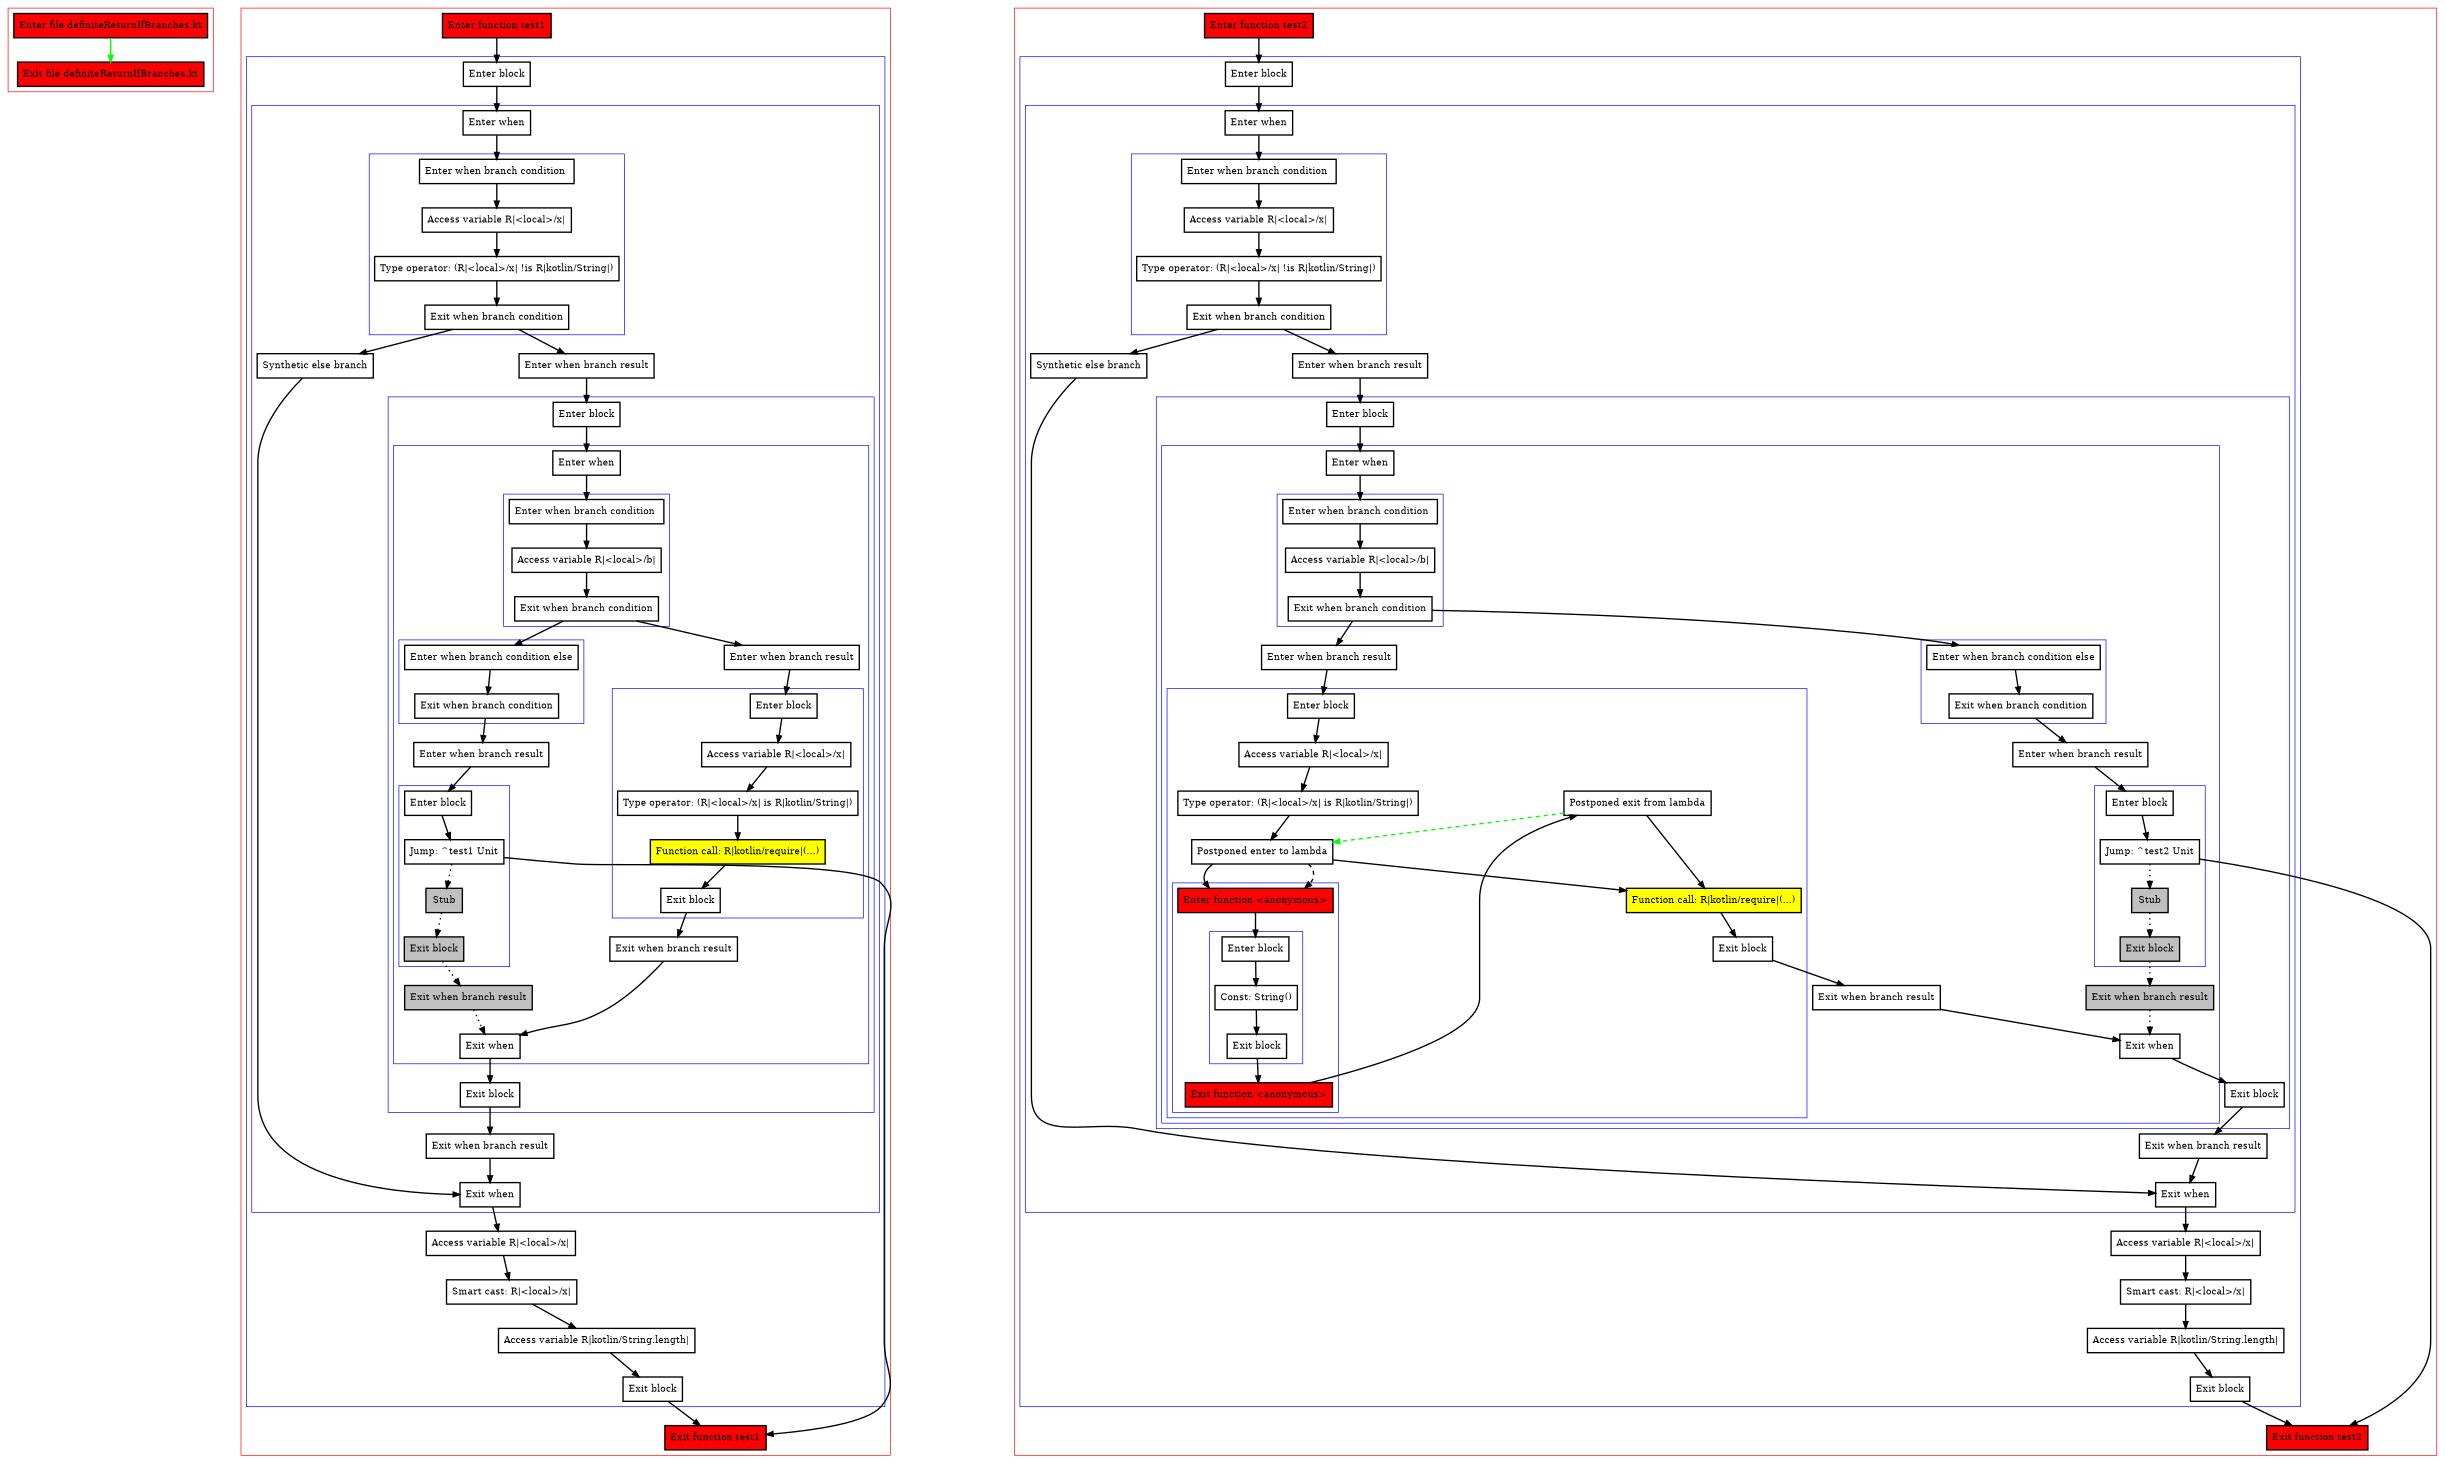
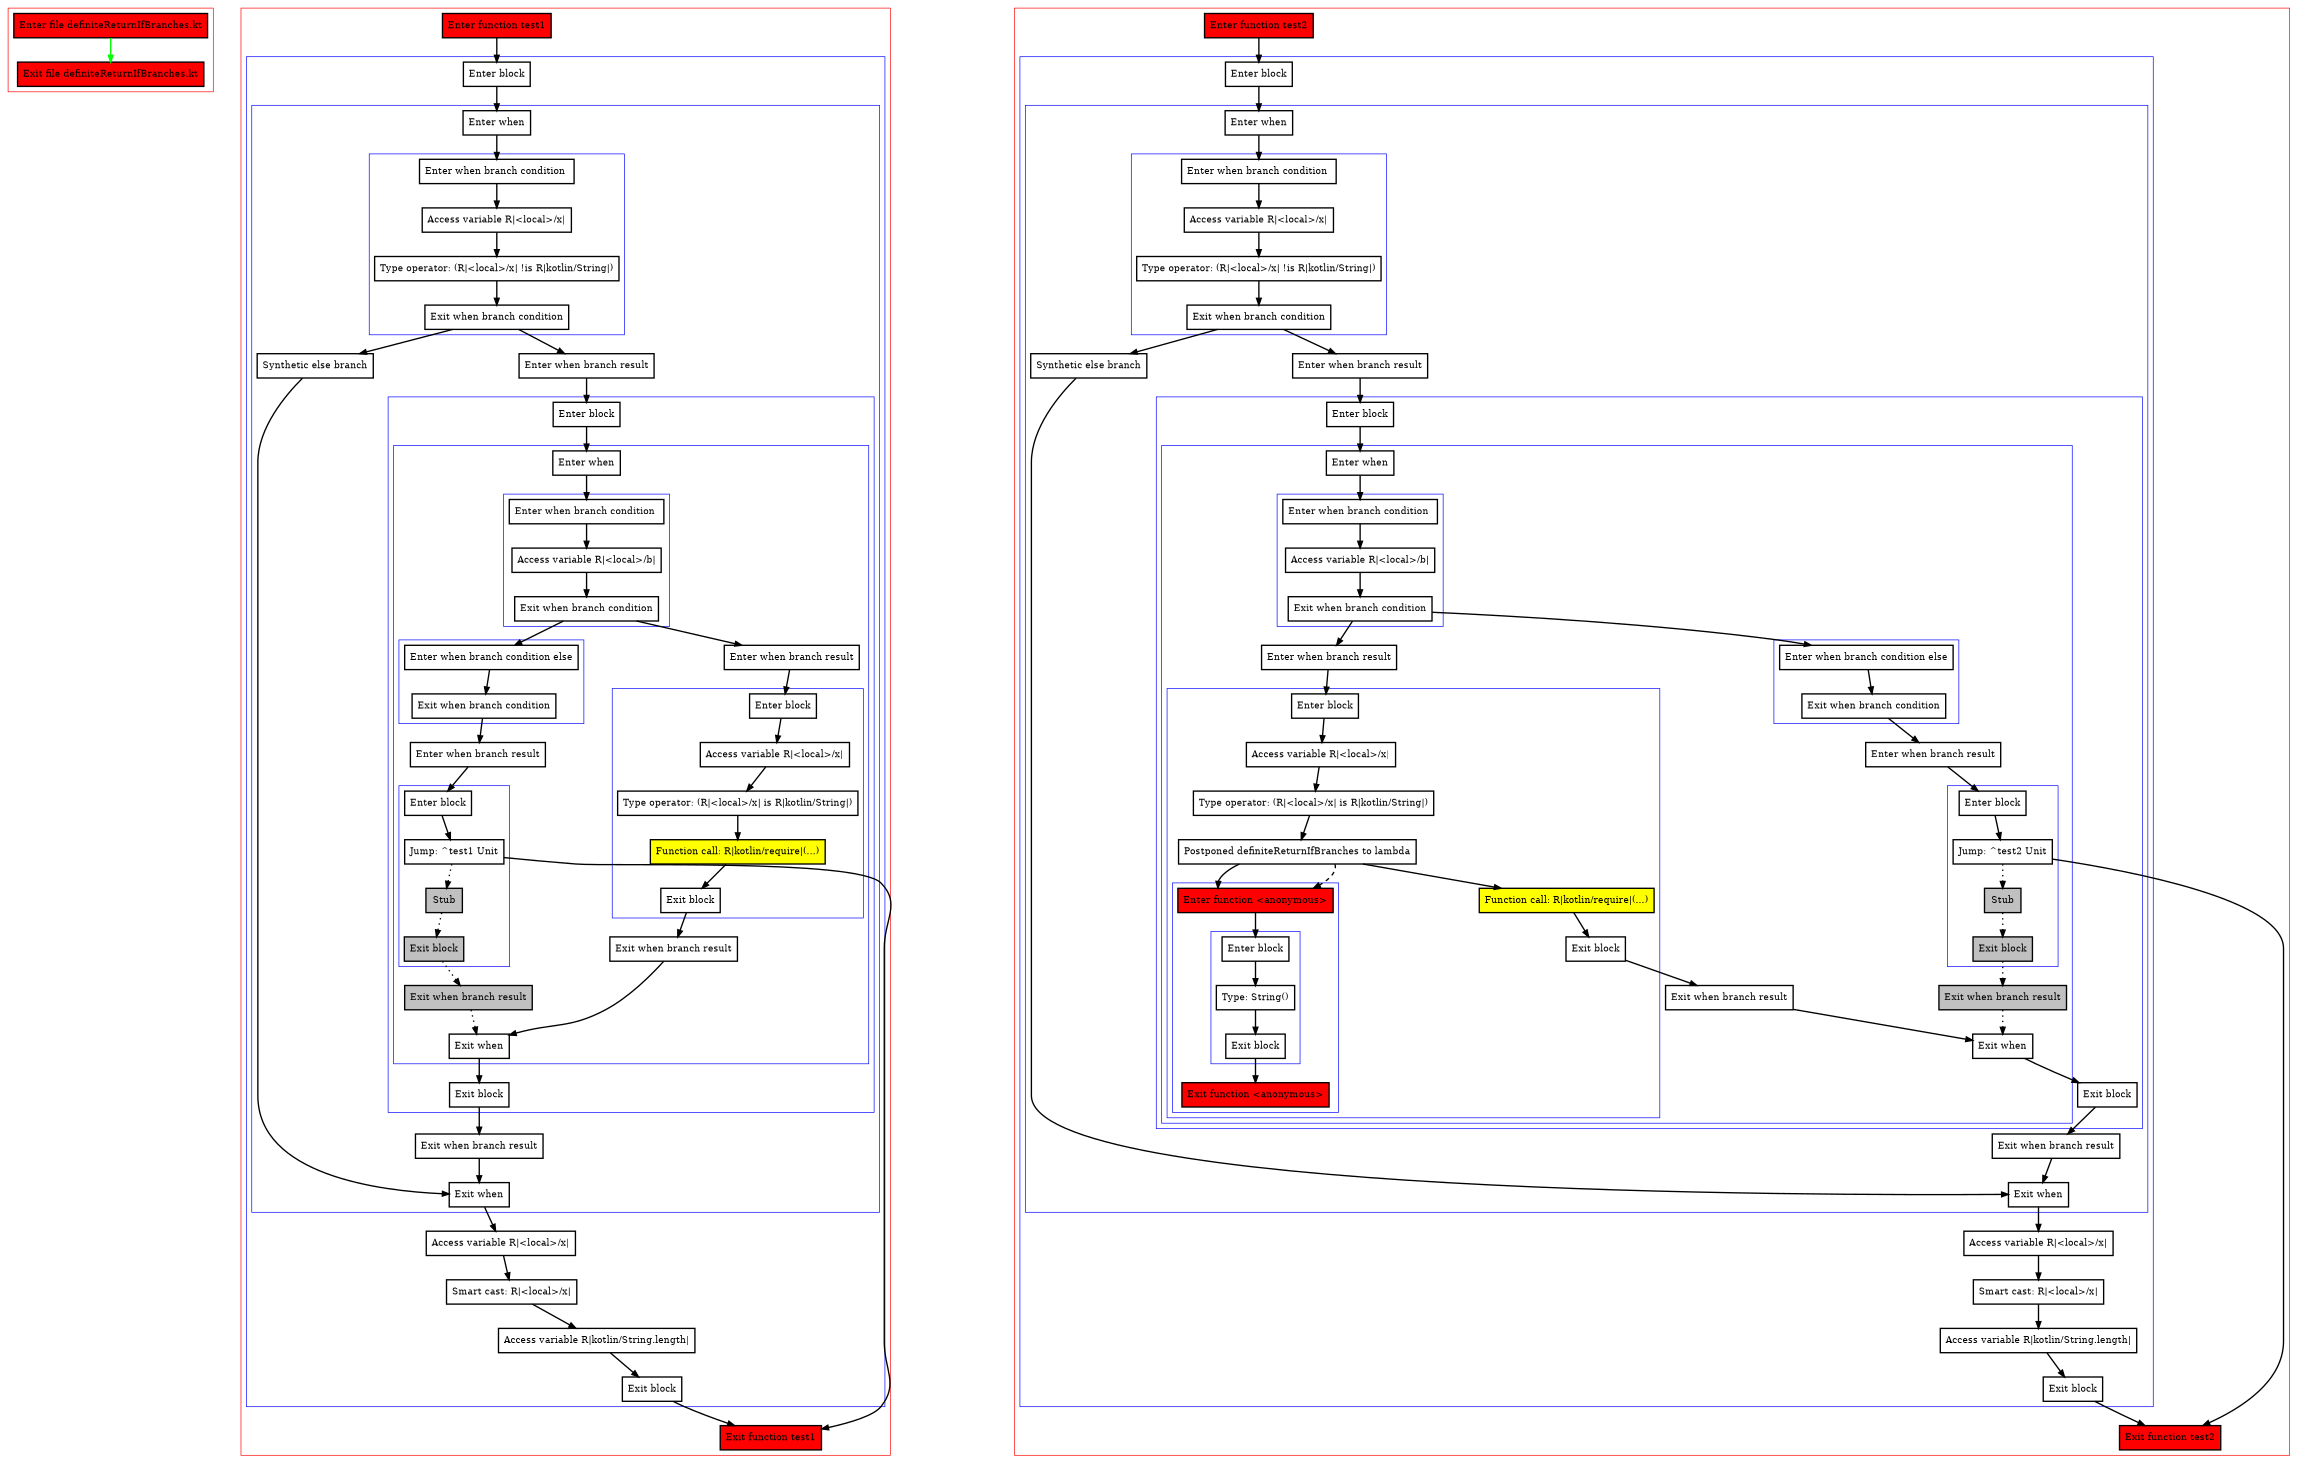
(1638, 803) -> none
(1262, 852) -> (1297, 852)
(1256, 998) -> (1256, 998)
